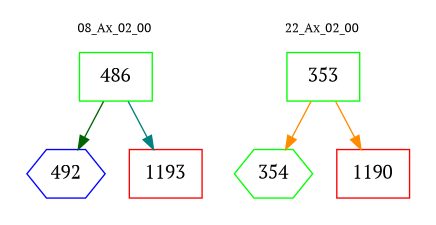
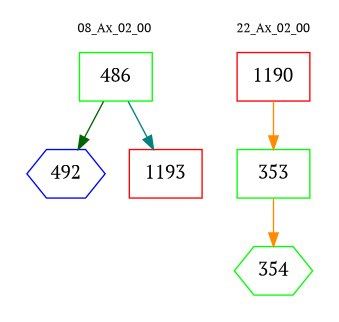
(345, 119) -> (273, 119)
